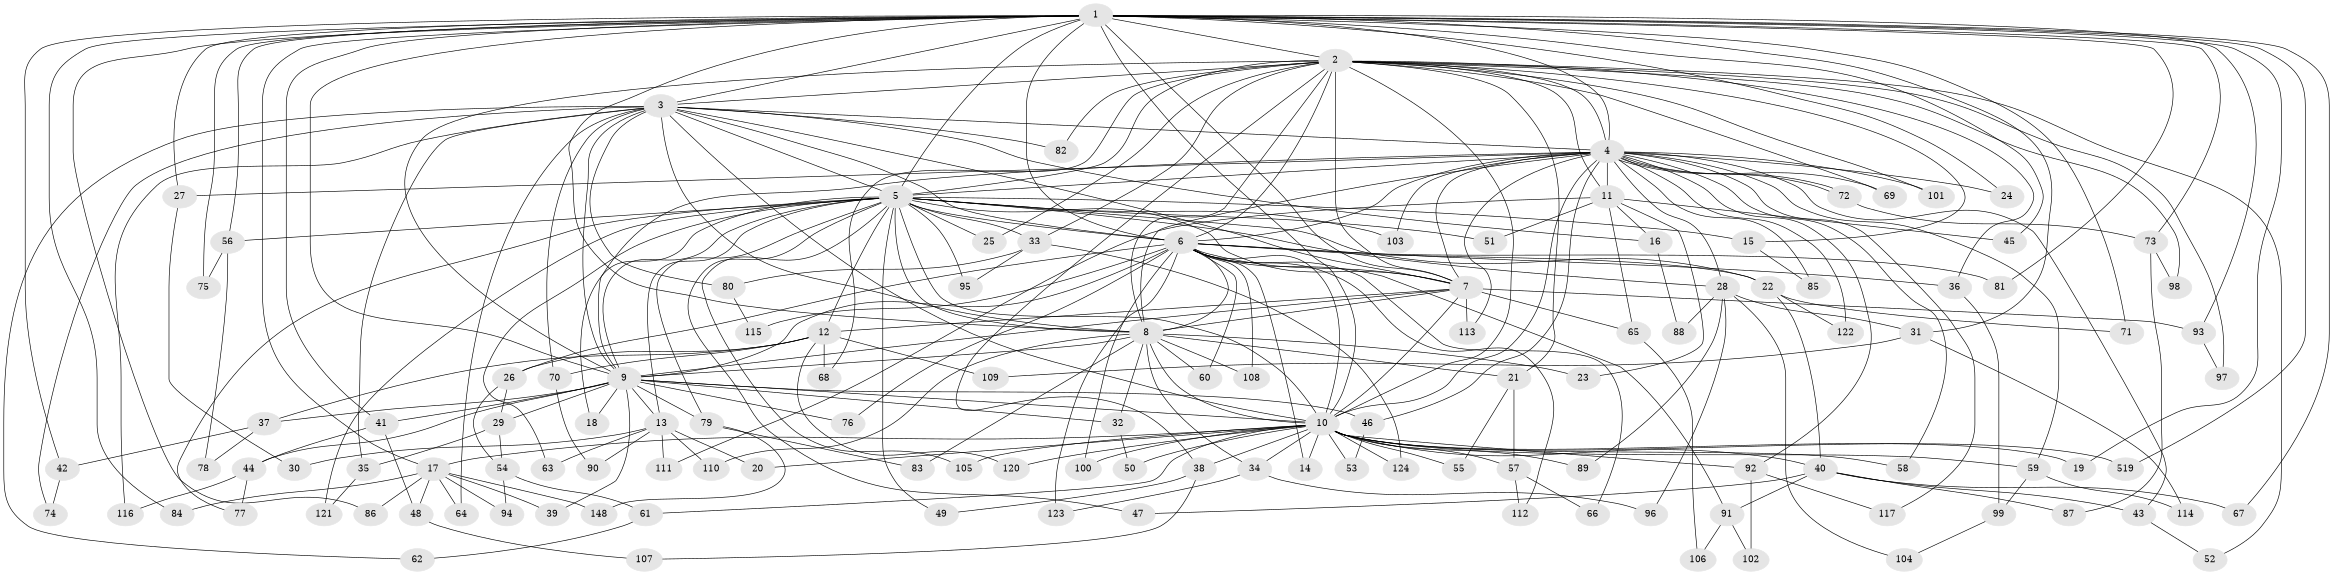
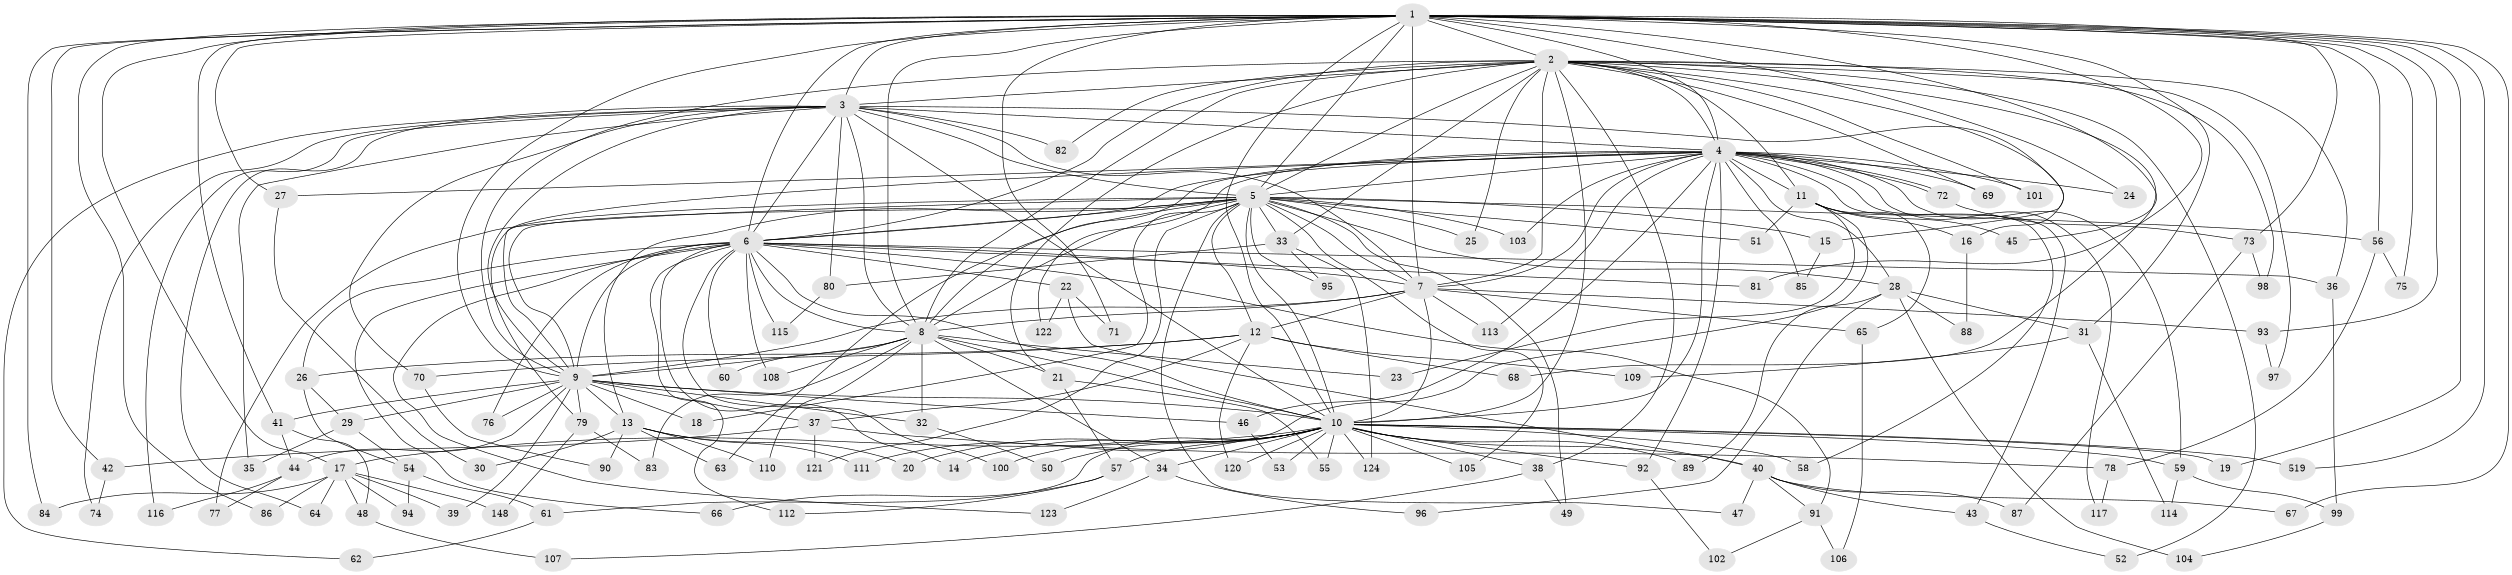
(1335, 243) -> none
(344, 492) -> (815, 446)
(1819, 492) -> (2105, 492)
